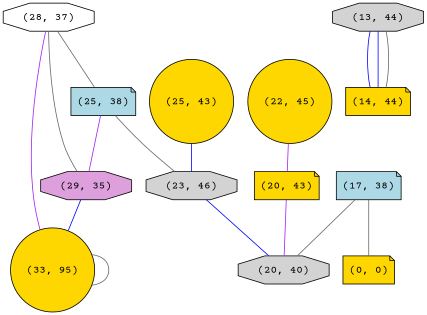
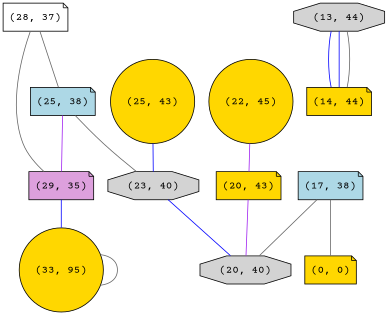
(49, 17) -> (36, 17)
(32, 130) -> none
(86, 186) -> (61, 186)
(192, 186) -> (153, 186)
